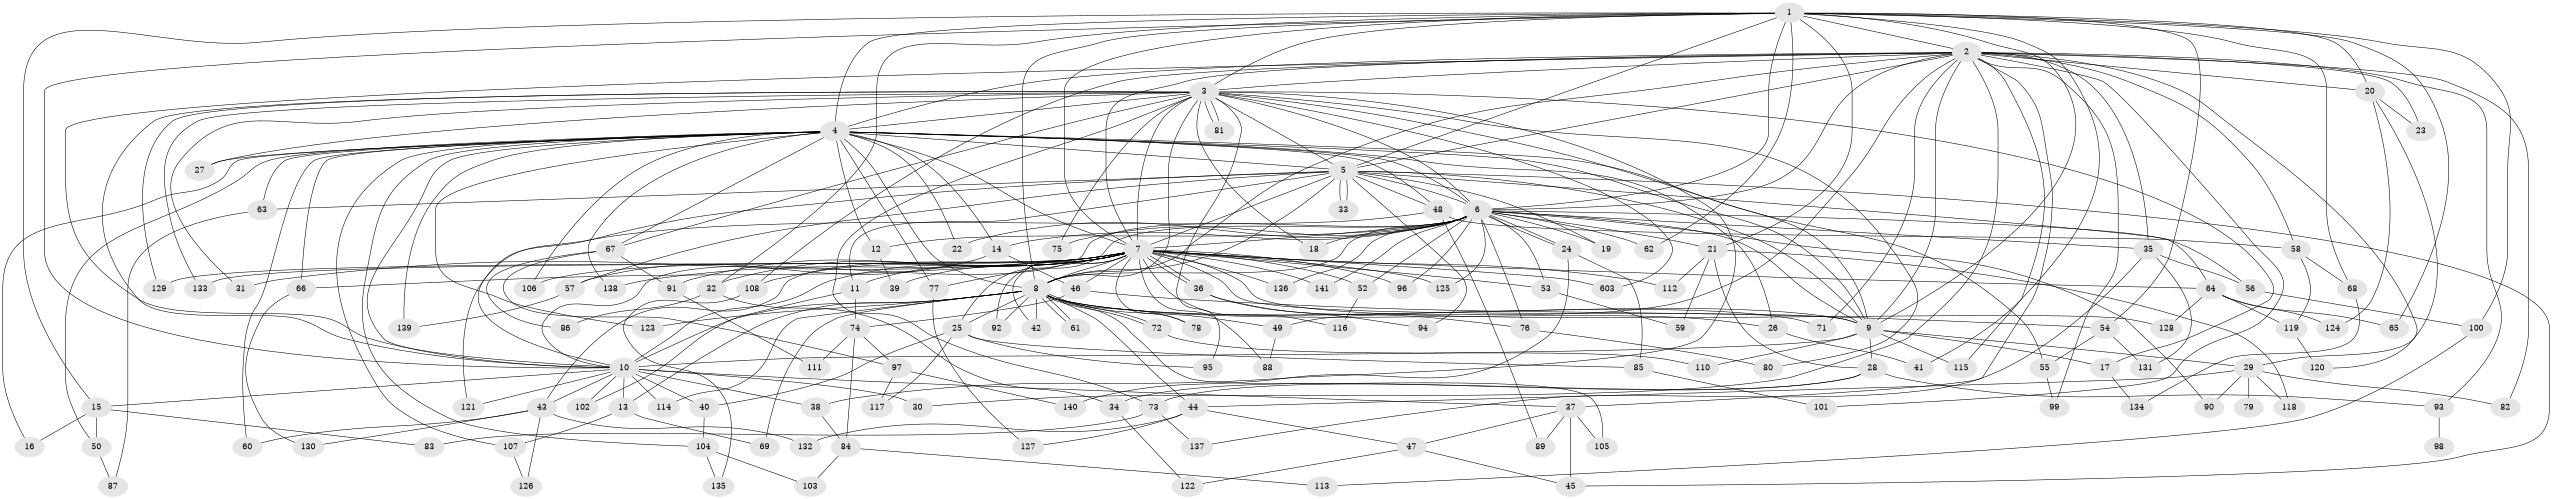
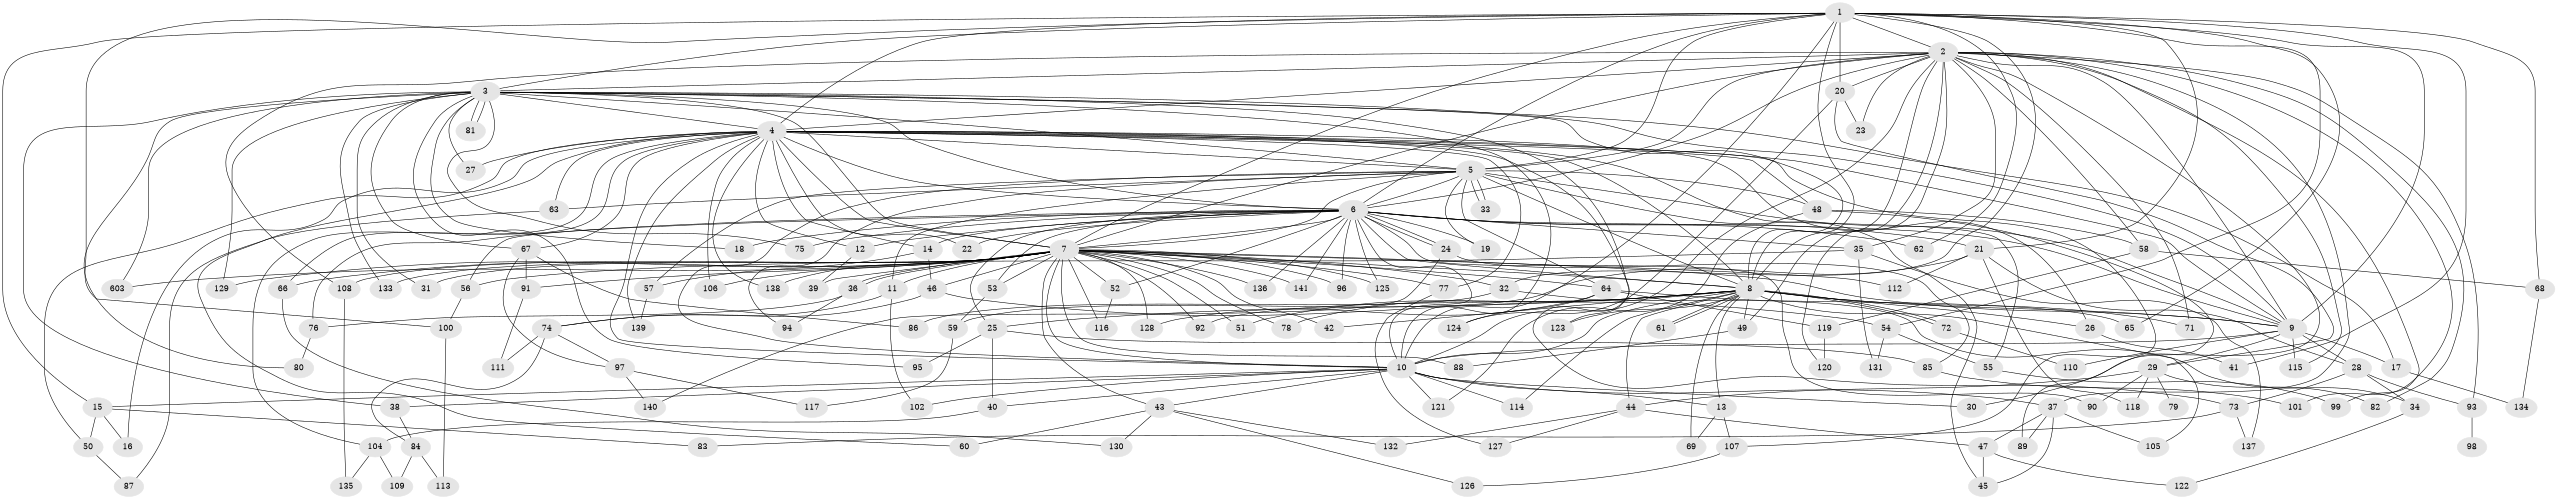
none -> (1241, 329)
(924, 371) -> (909, 391)
(810, 487) -> (397, 487)
